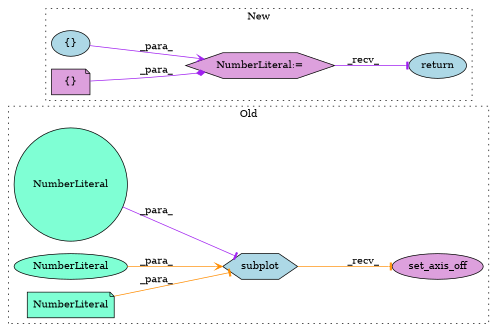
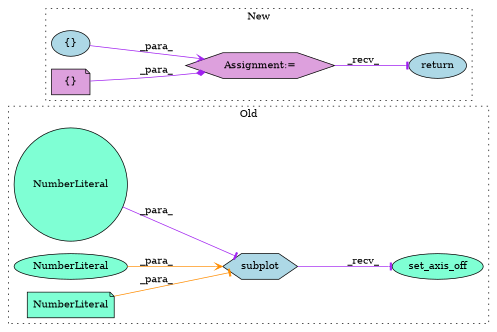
(260, 66) -> (260, 66)
(343, 266) -> (343, 266)
(438, 266) -> (438, 266)
